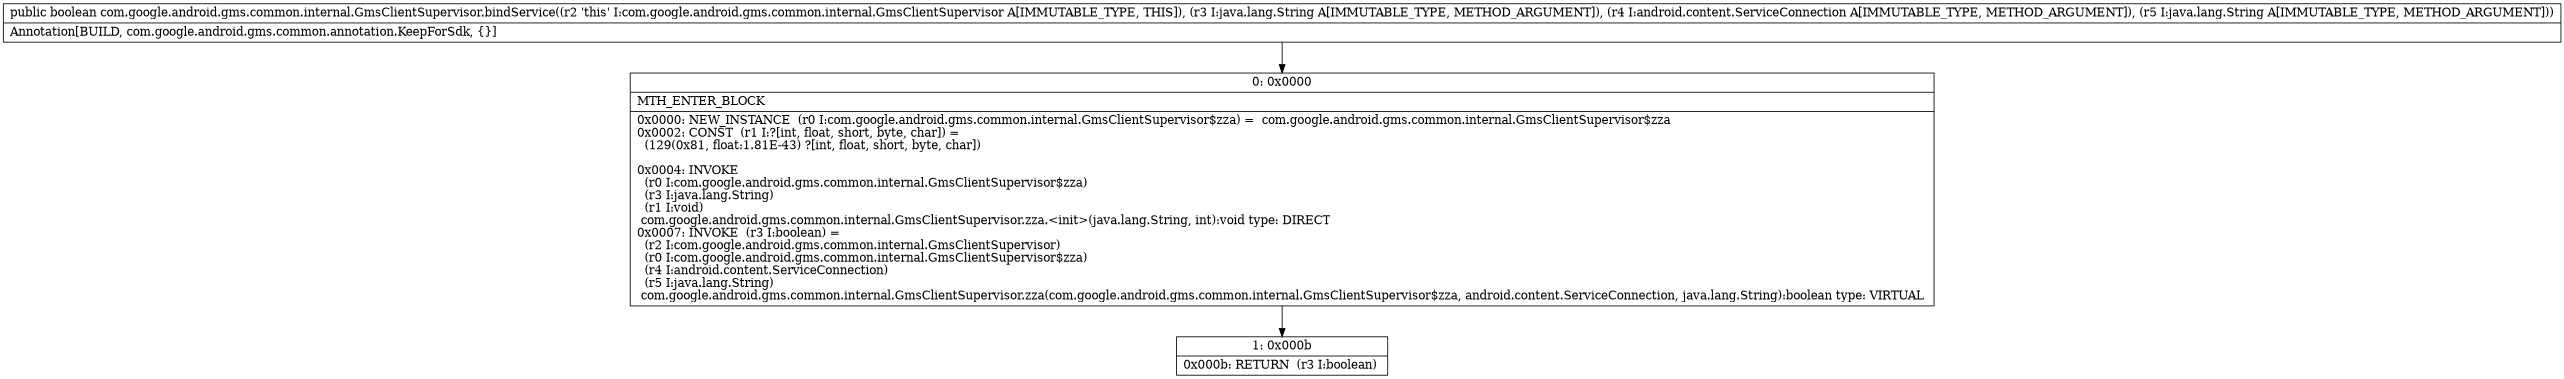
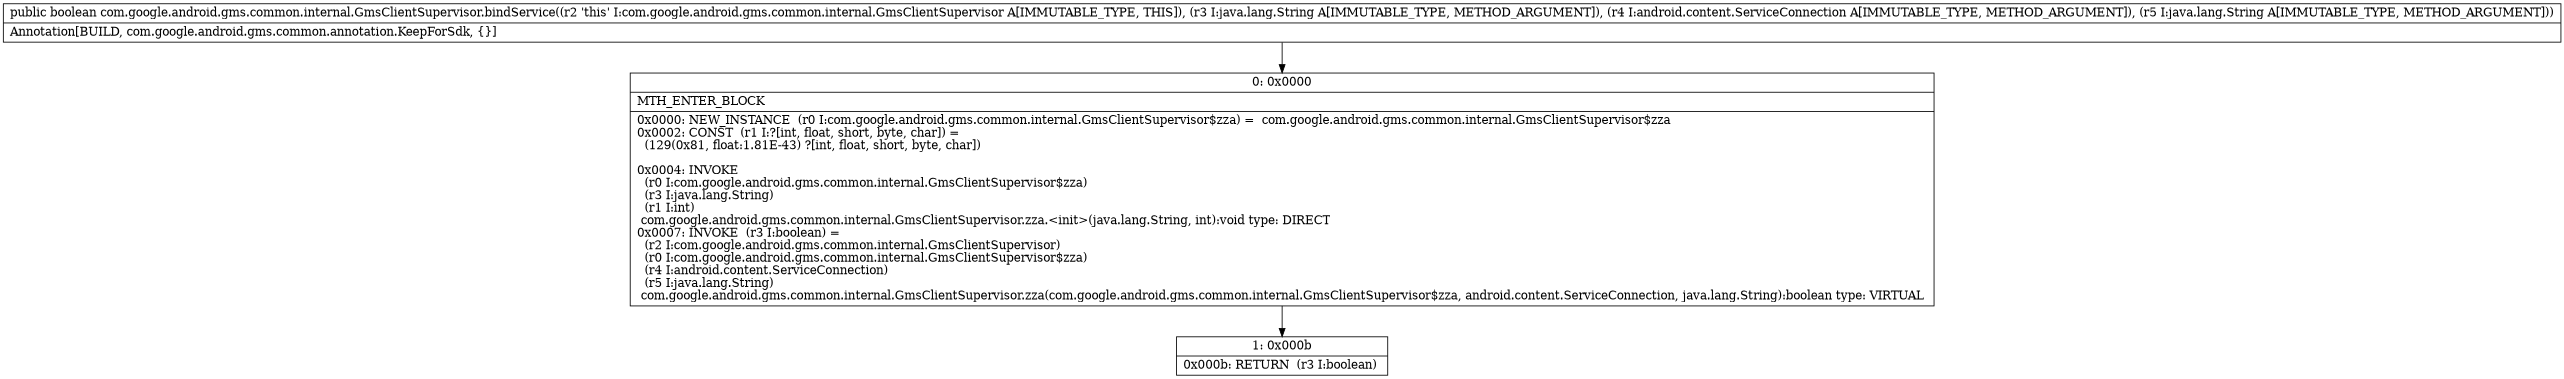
(670, 208) -> (666, 208)
